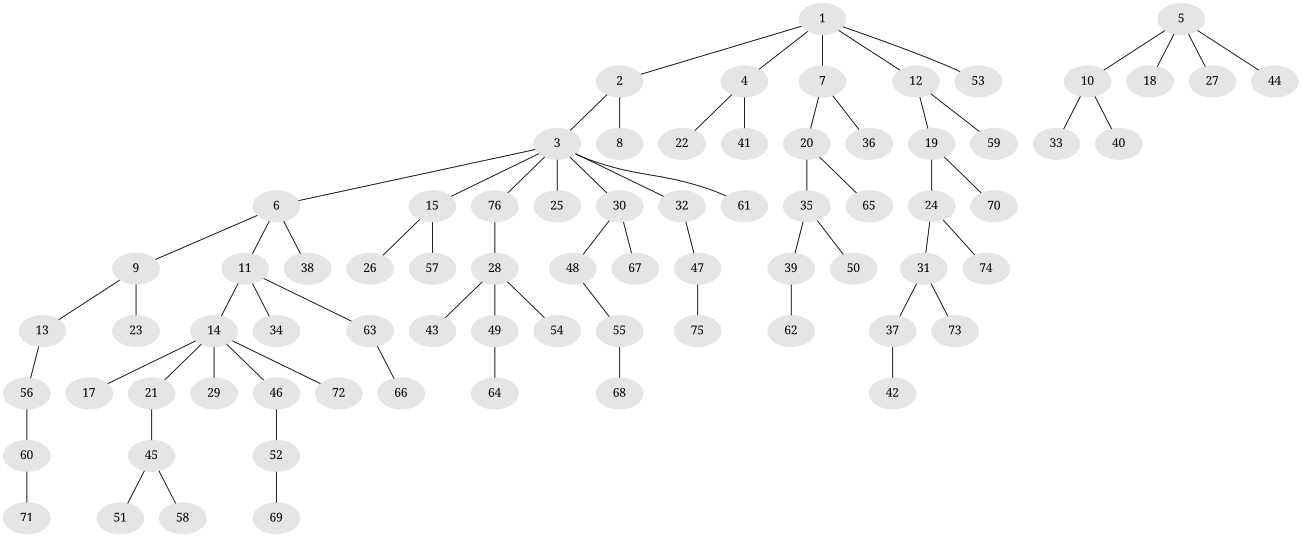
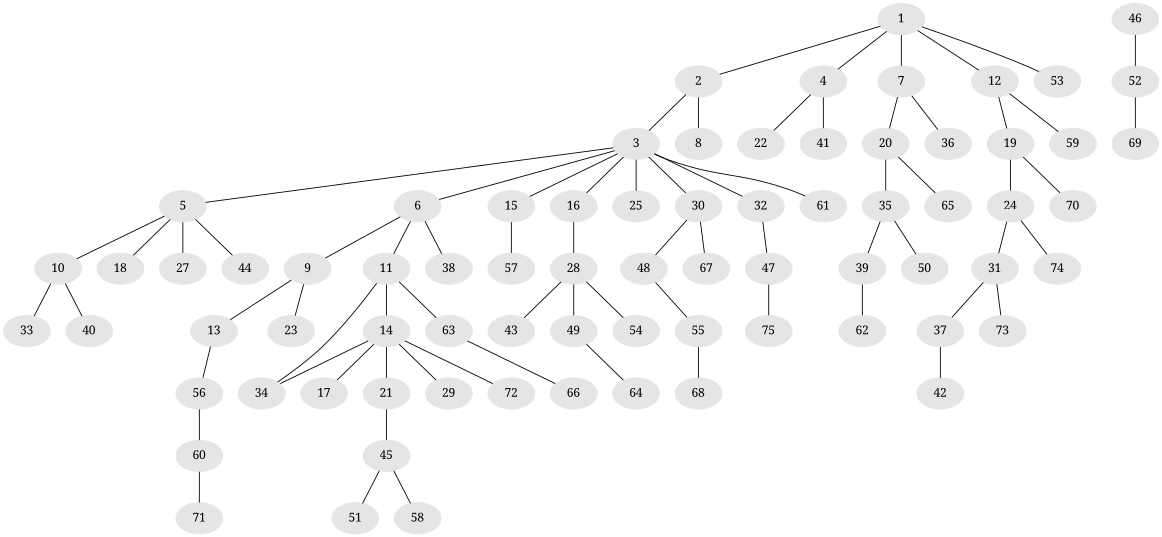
none -> (410, 175)
(495, 206) -> (574, 206)
(370, 269) -> none
(245, 362) -> (324, 362)
